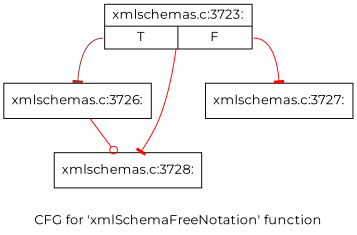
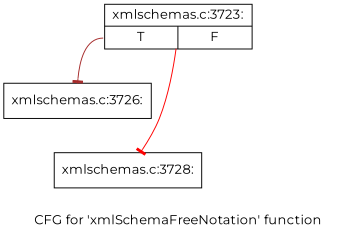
(279, 101) -> none
(100, 133) -> none
